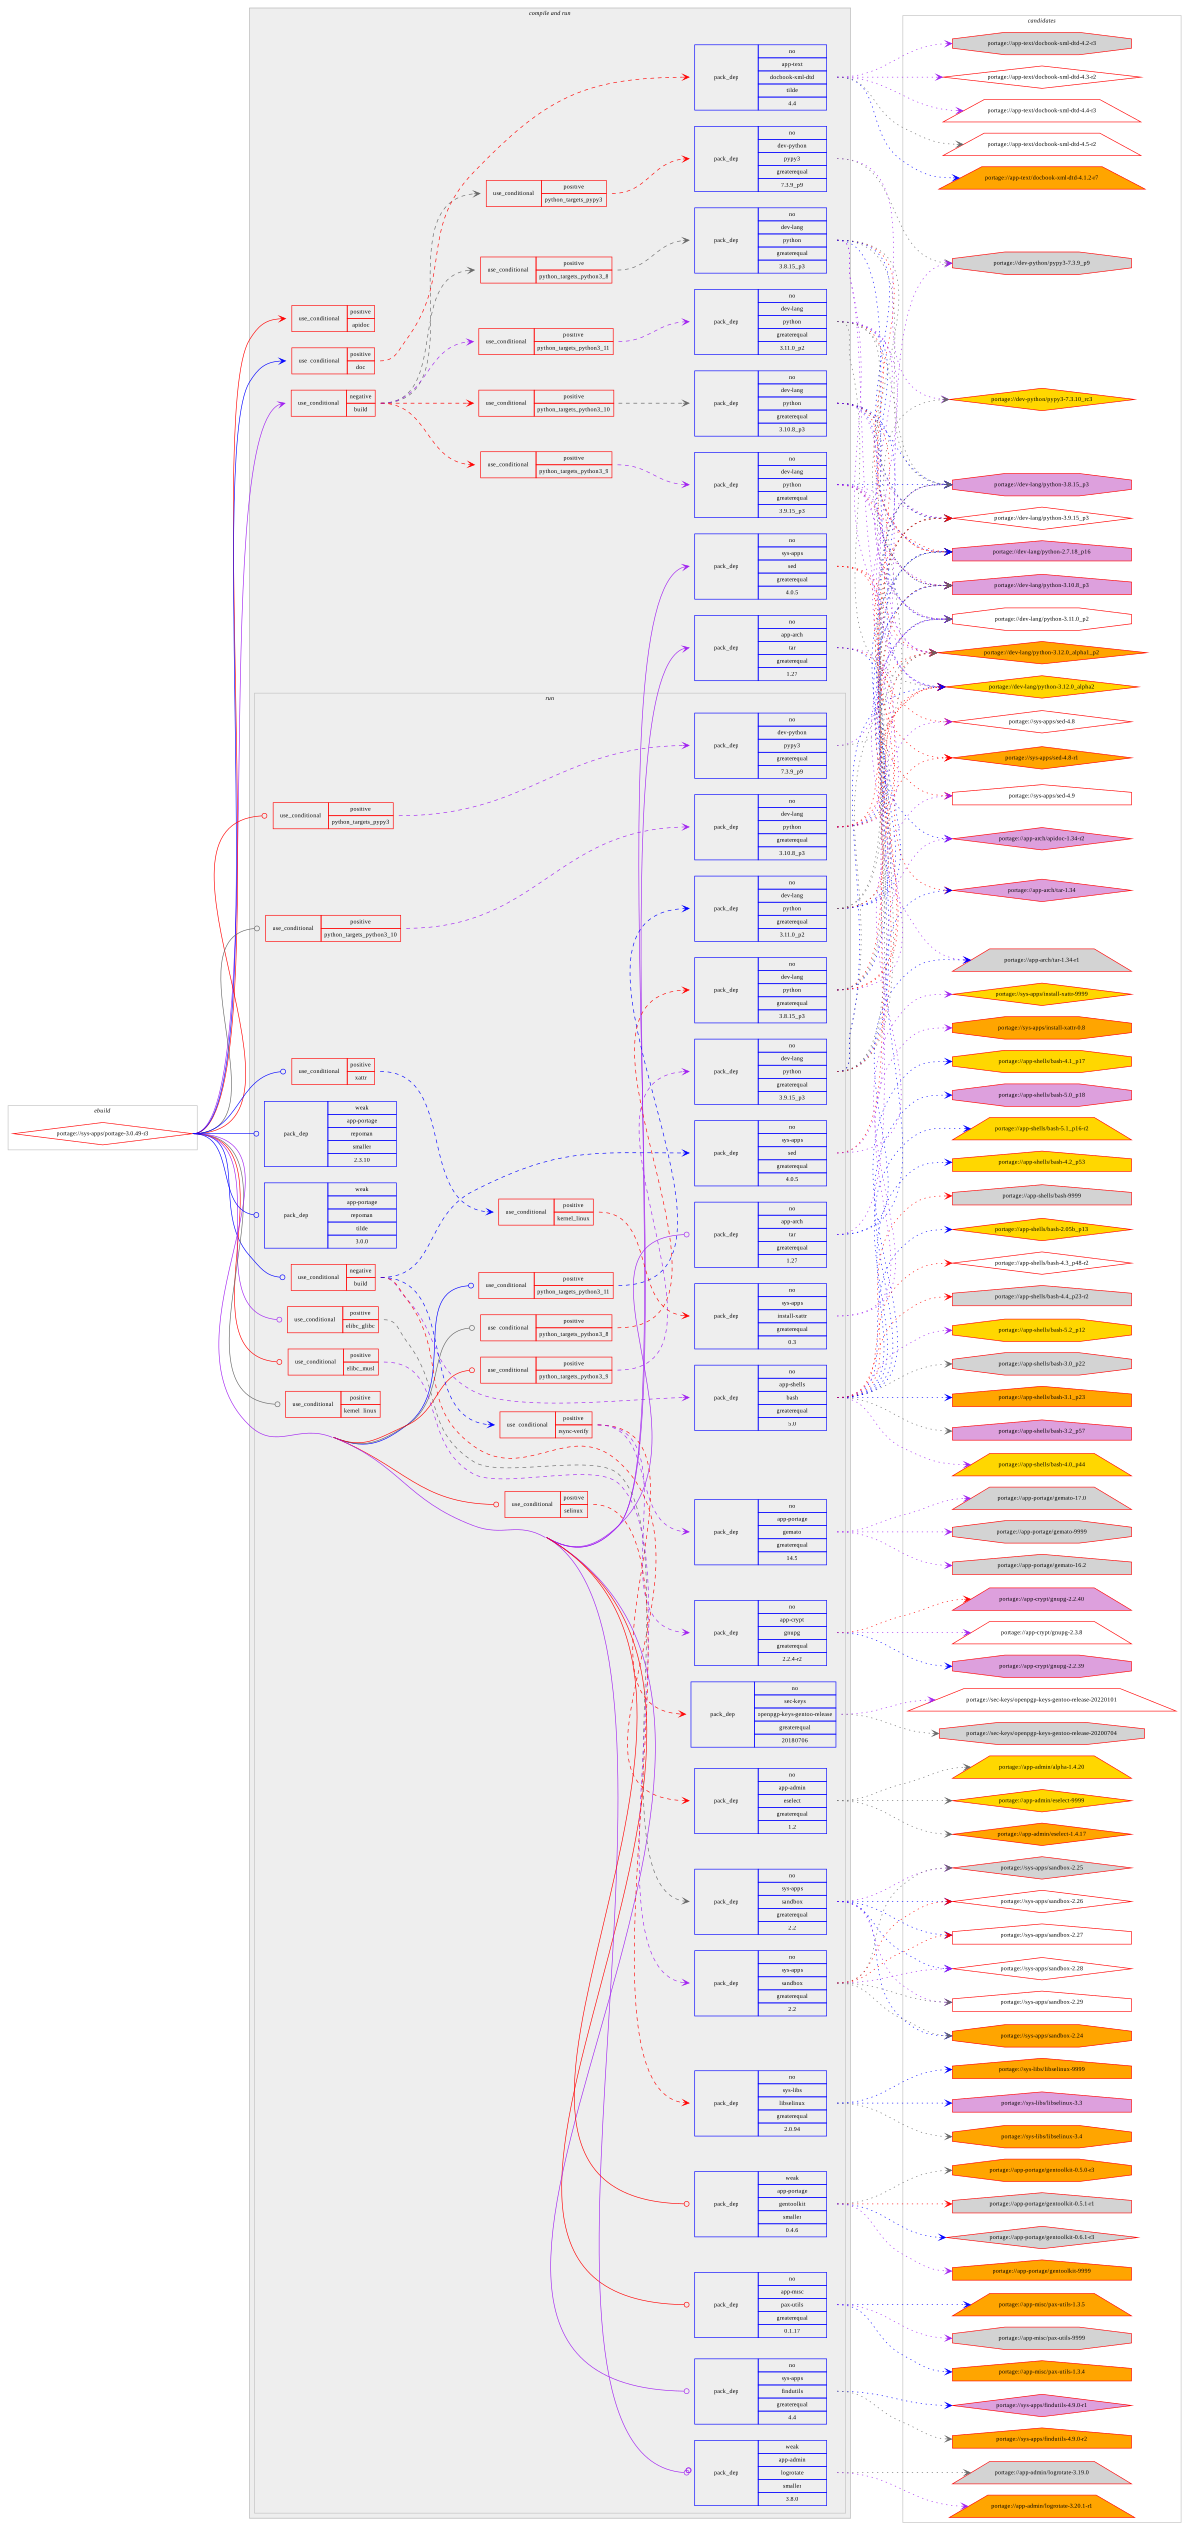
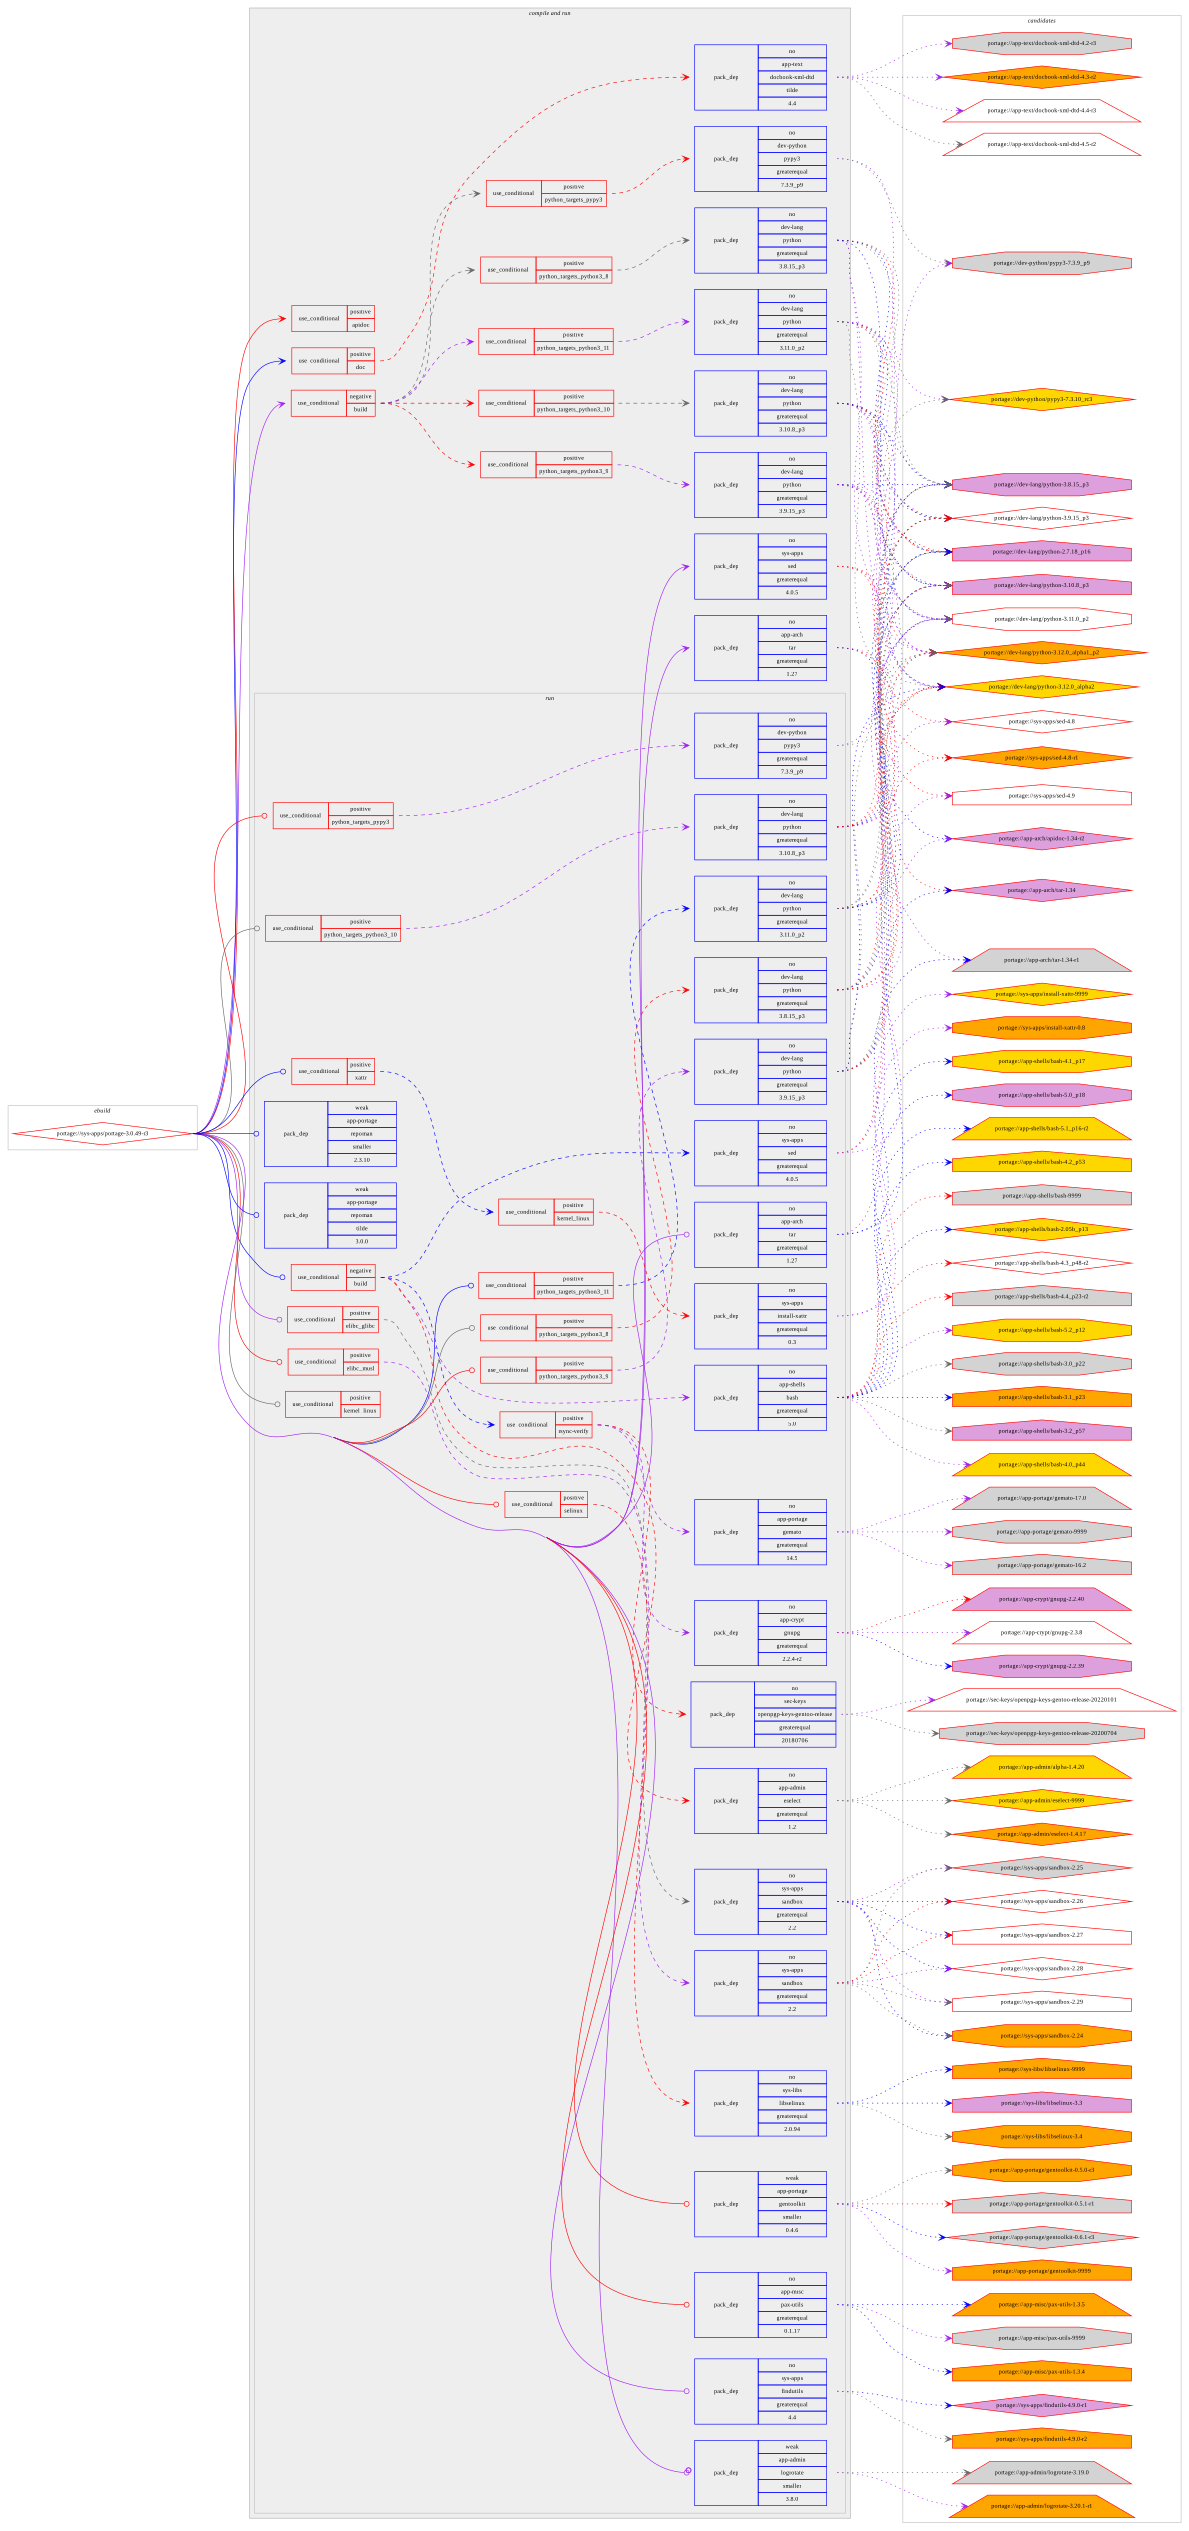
(1042, 77) -> (1042, 77)
(1042, 178) -> none
